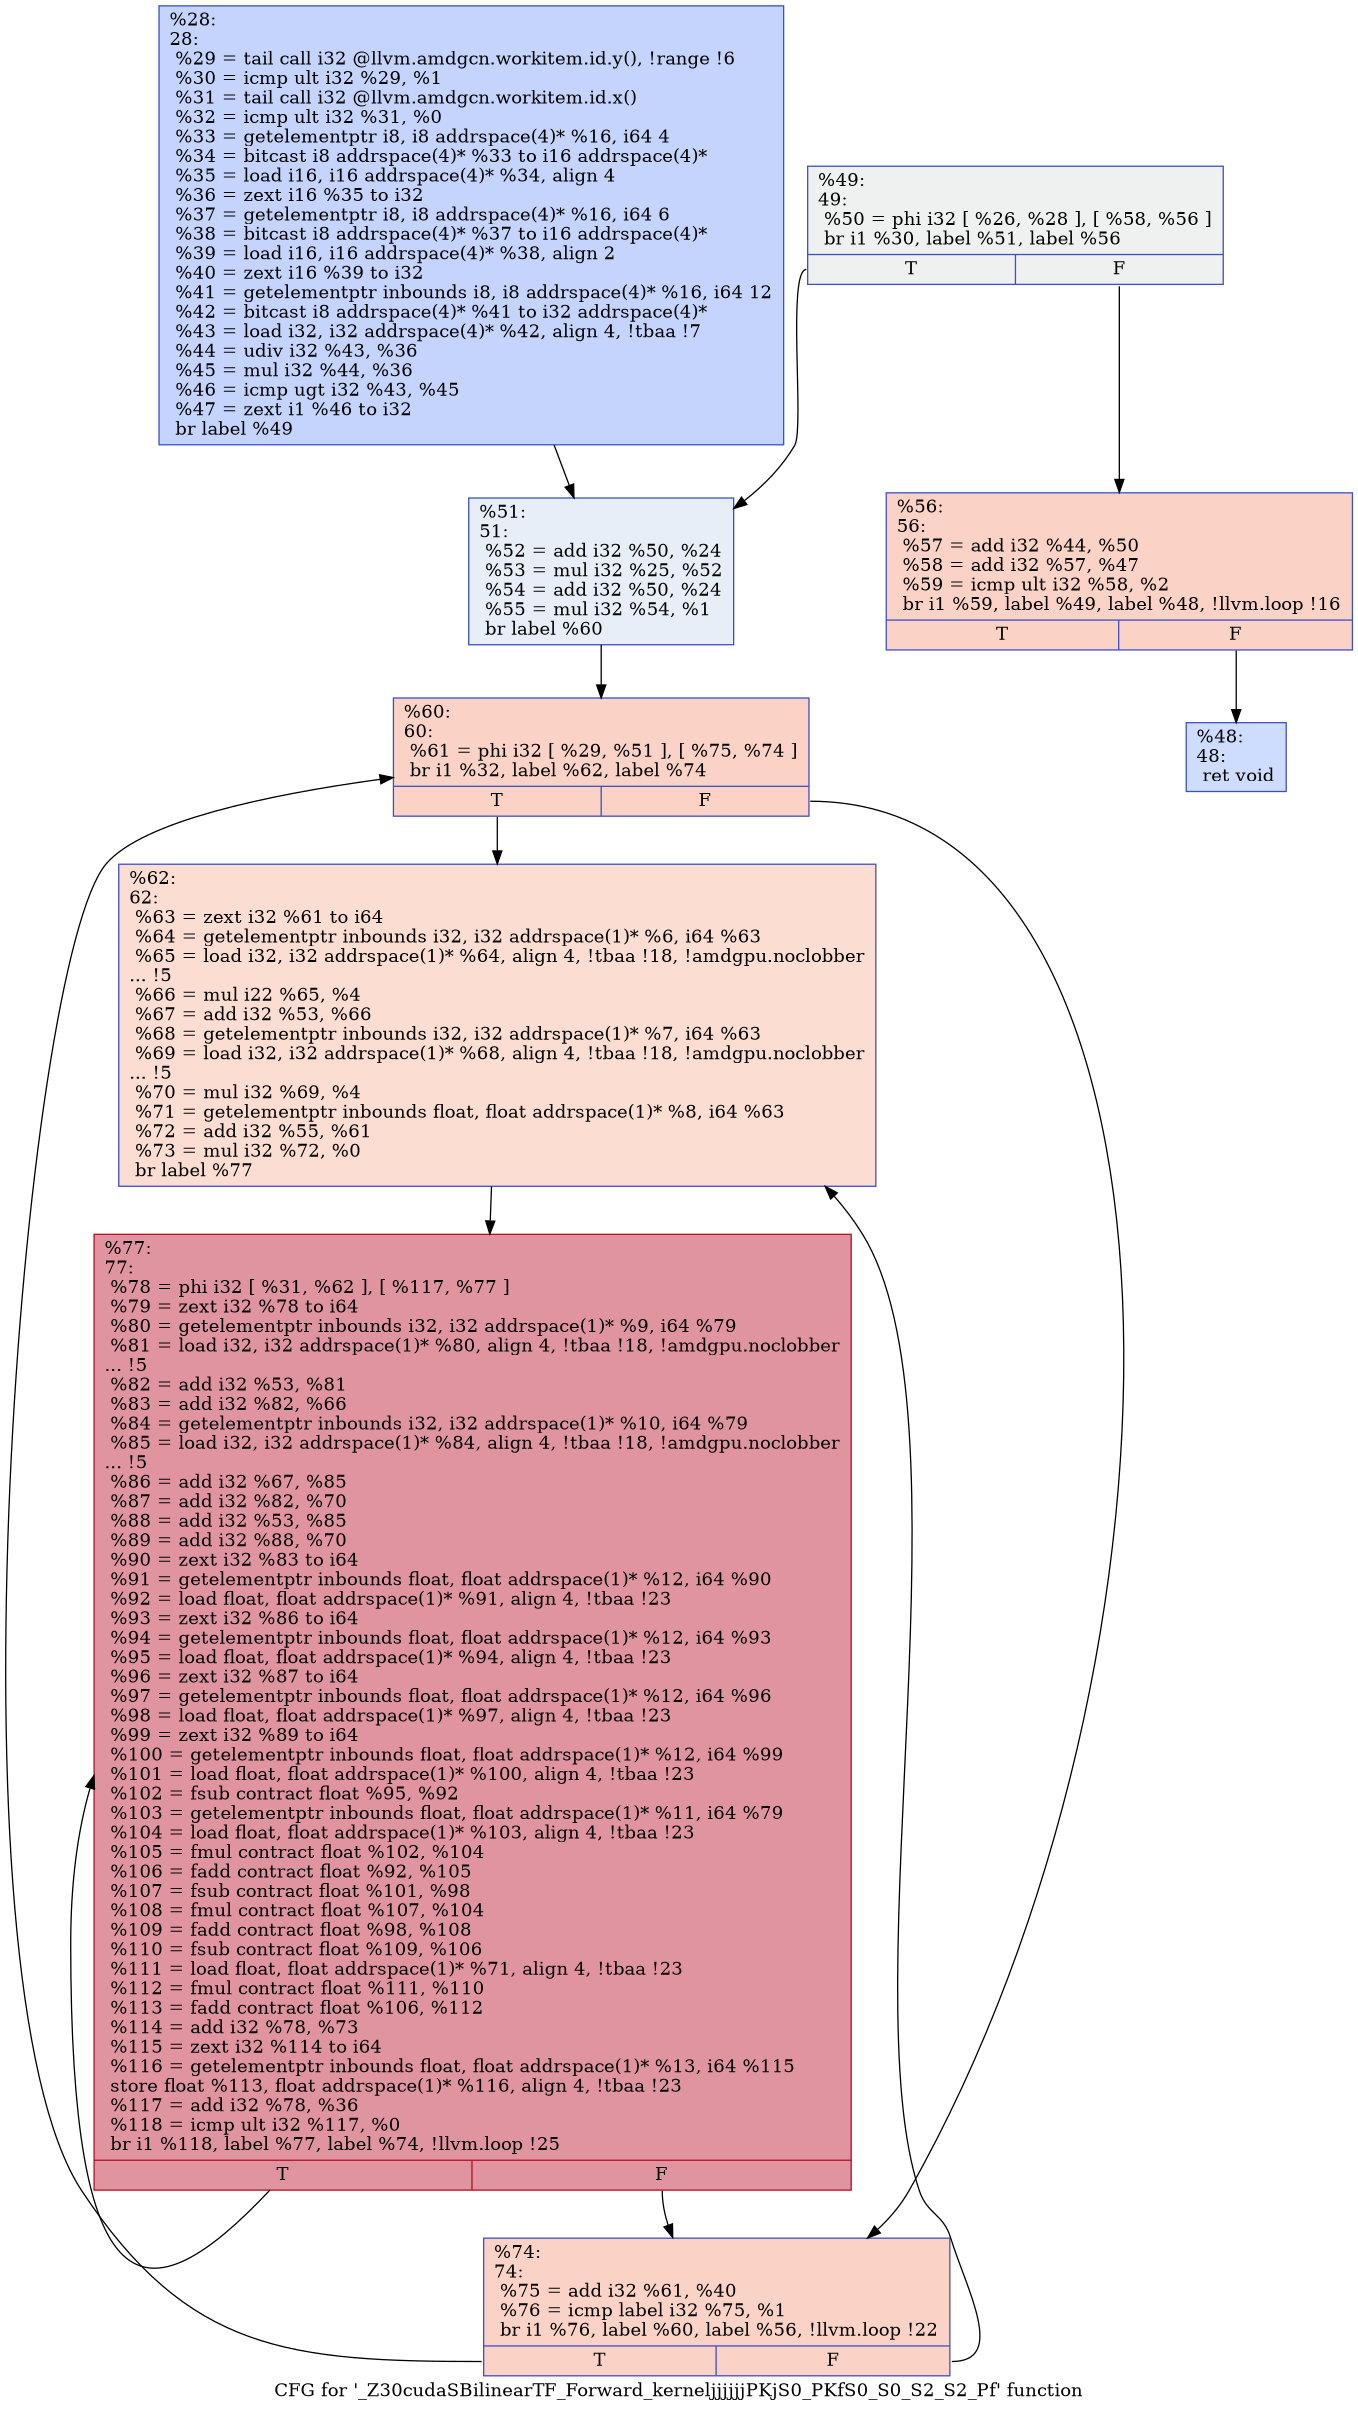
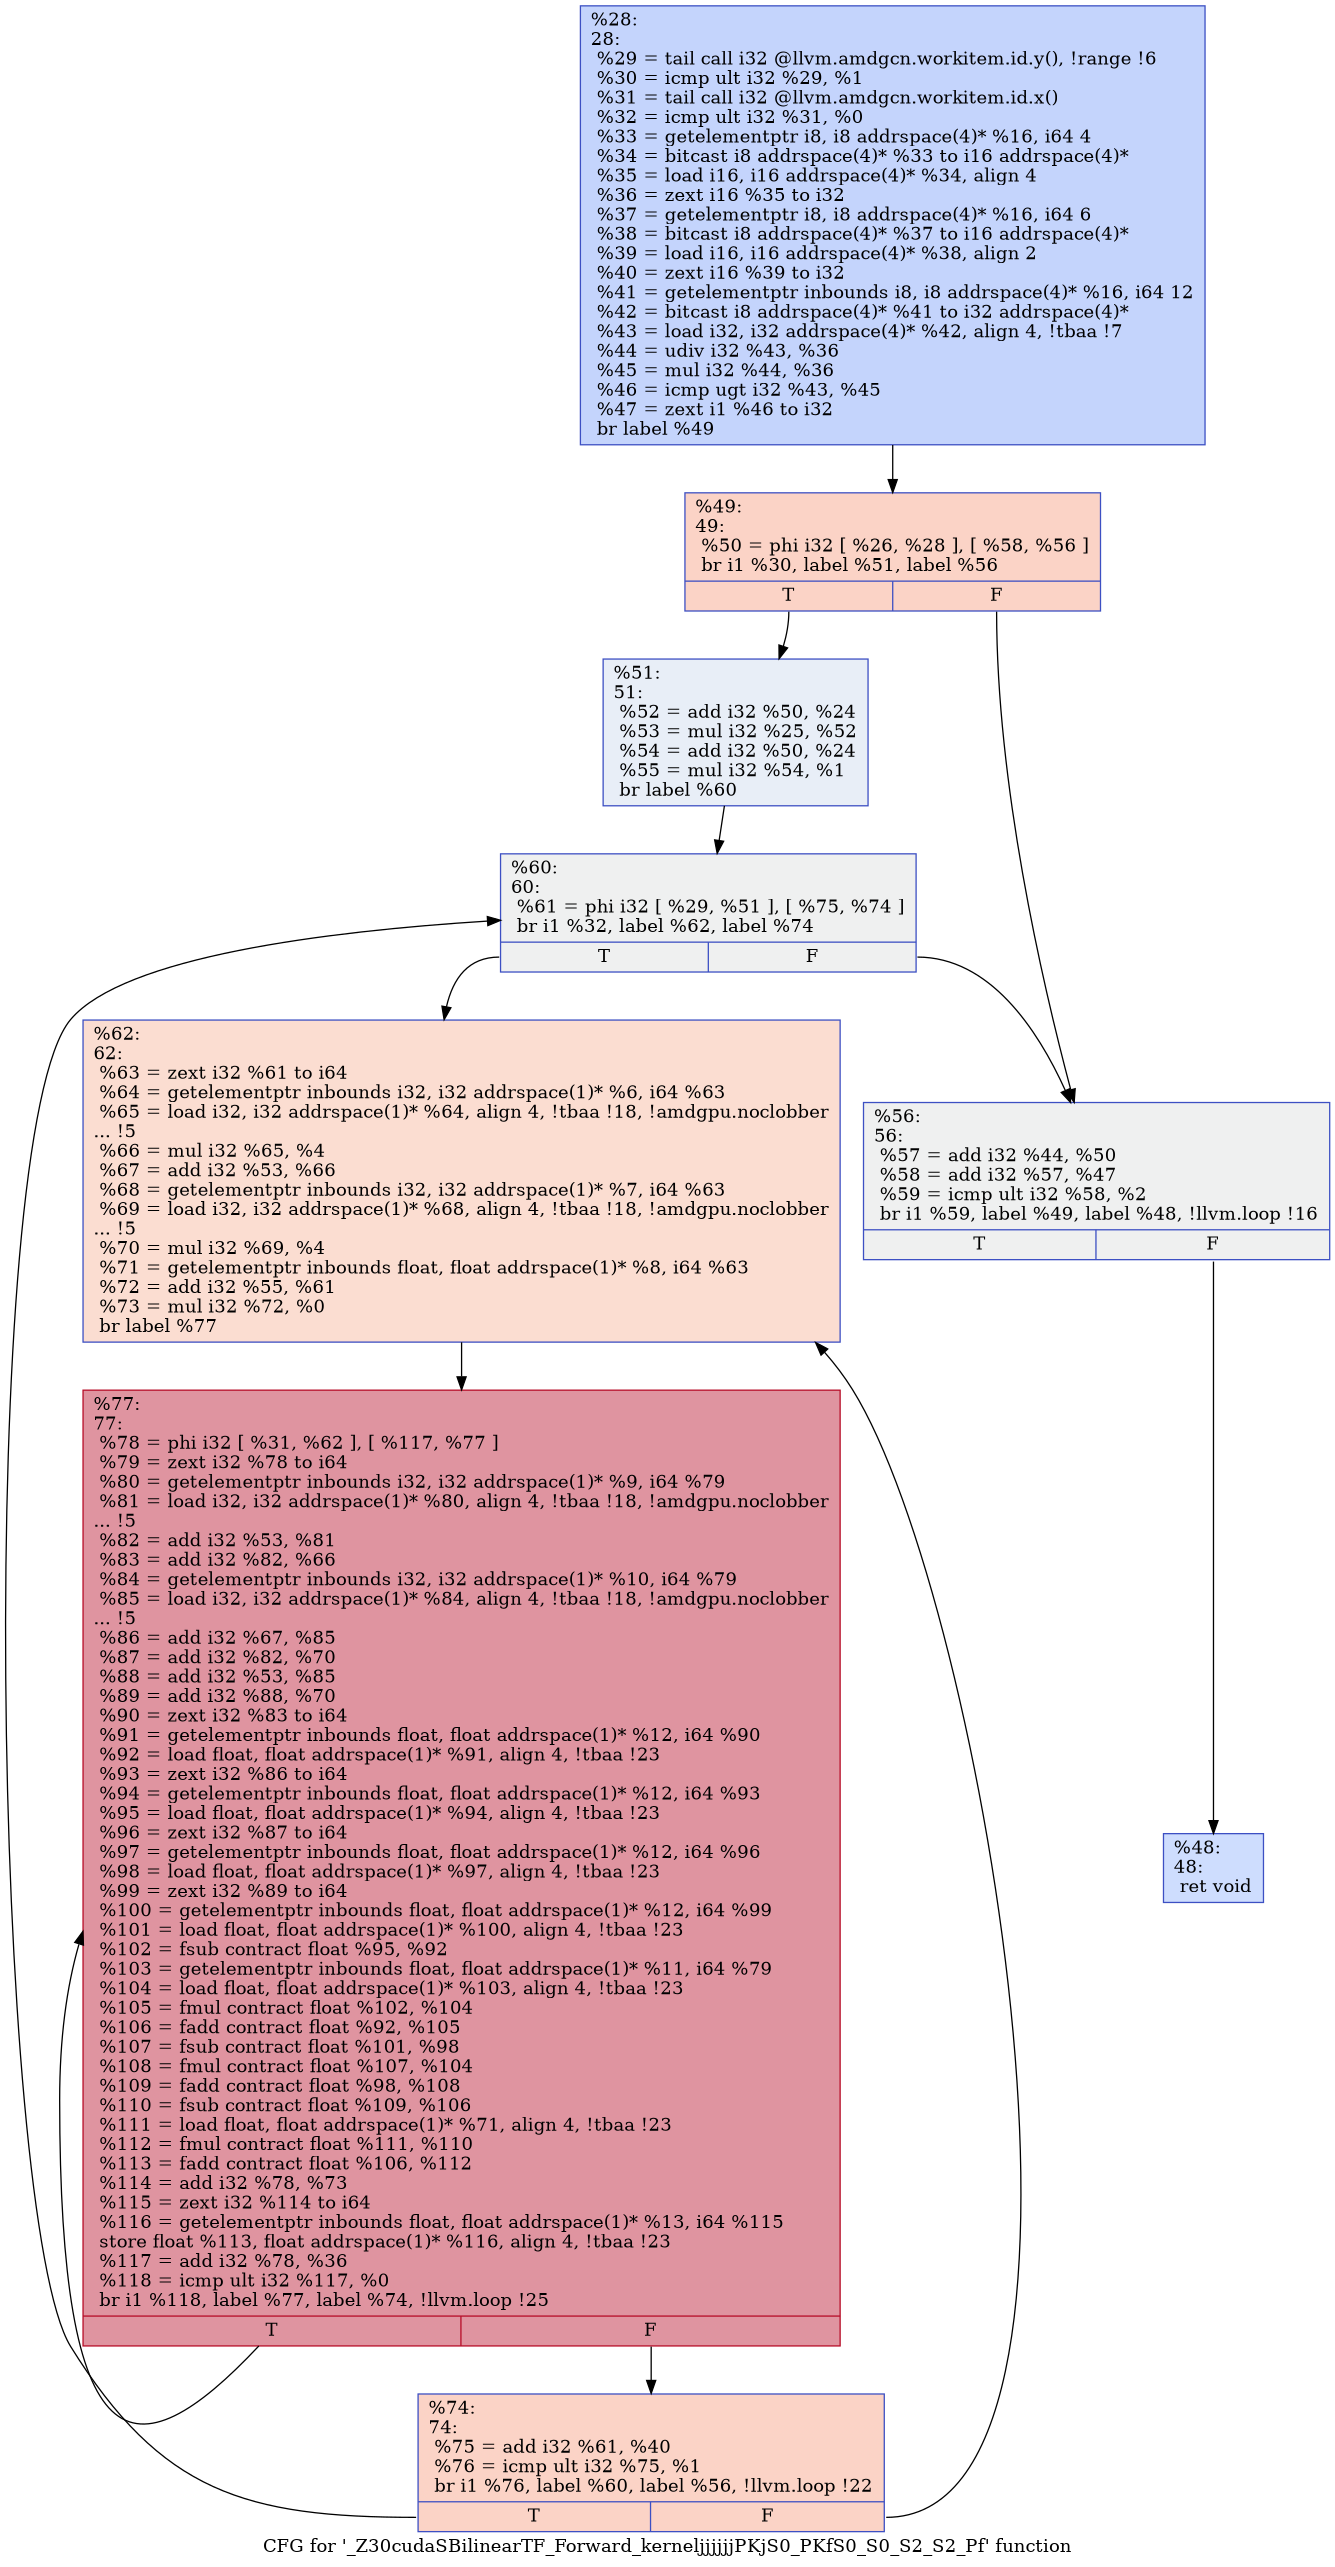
(1015, 225) -> (893, 552)
(562, 465) -> (893, 462)
(1119, 571) -> (1097, 1181)
(601, 757) -> (708, 913)
(245, 995) -> (210, 1151)
(1117, 1464) -> (1009, 1002)
(641, 2311) -> (565, 2467)
